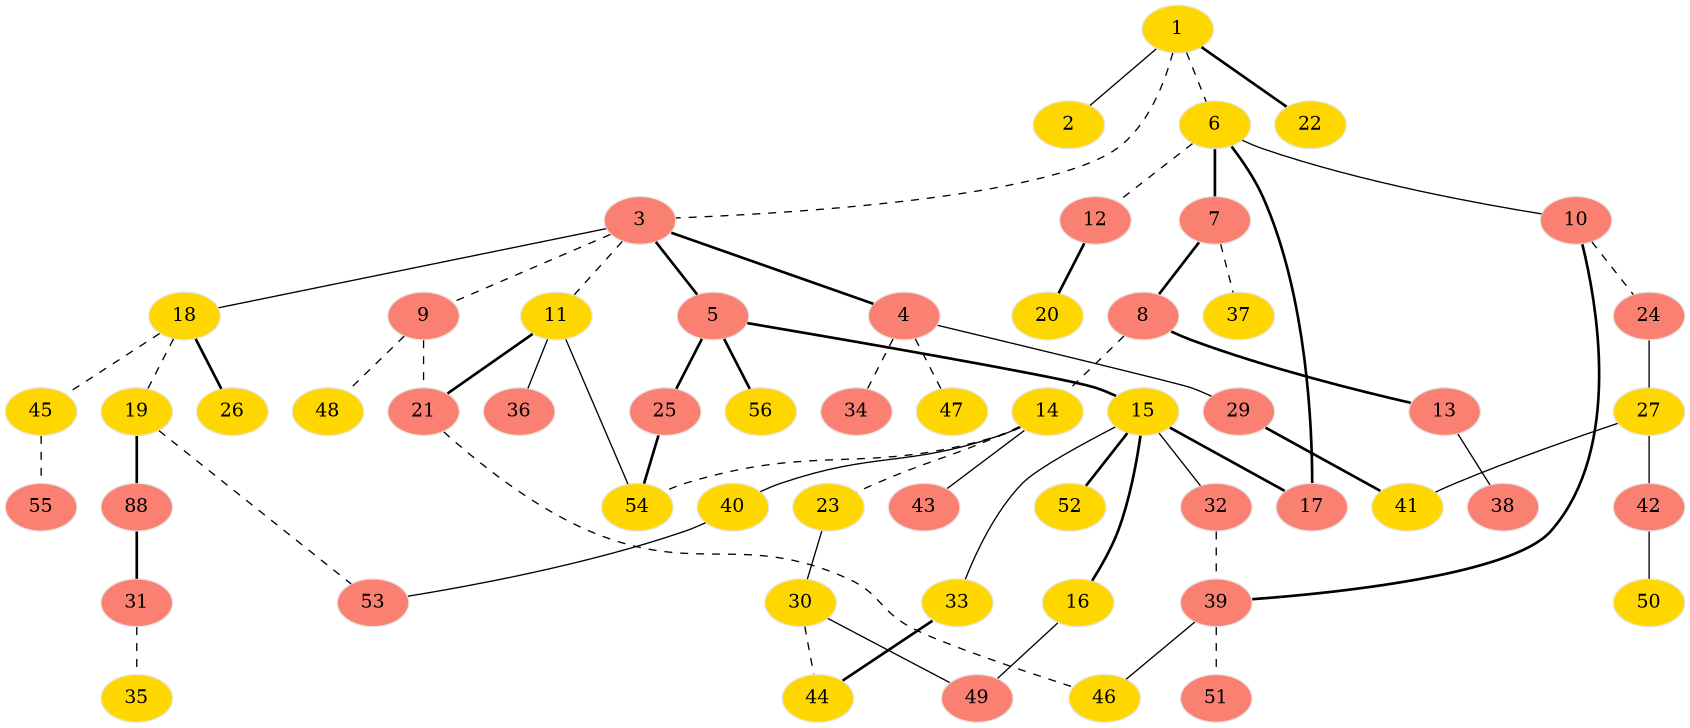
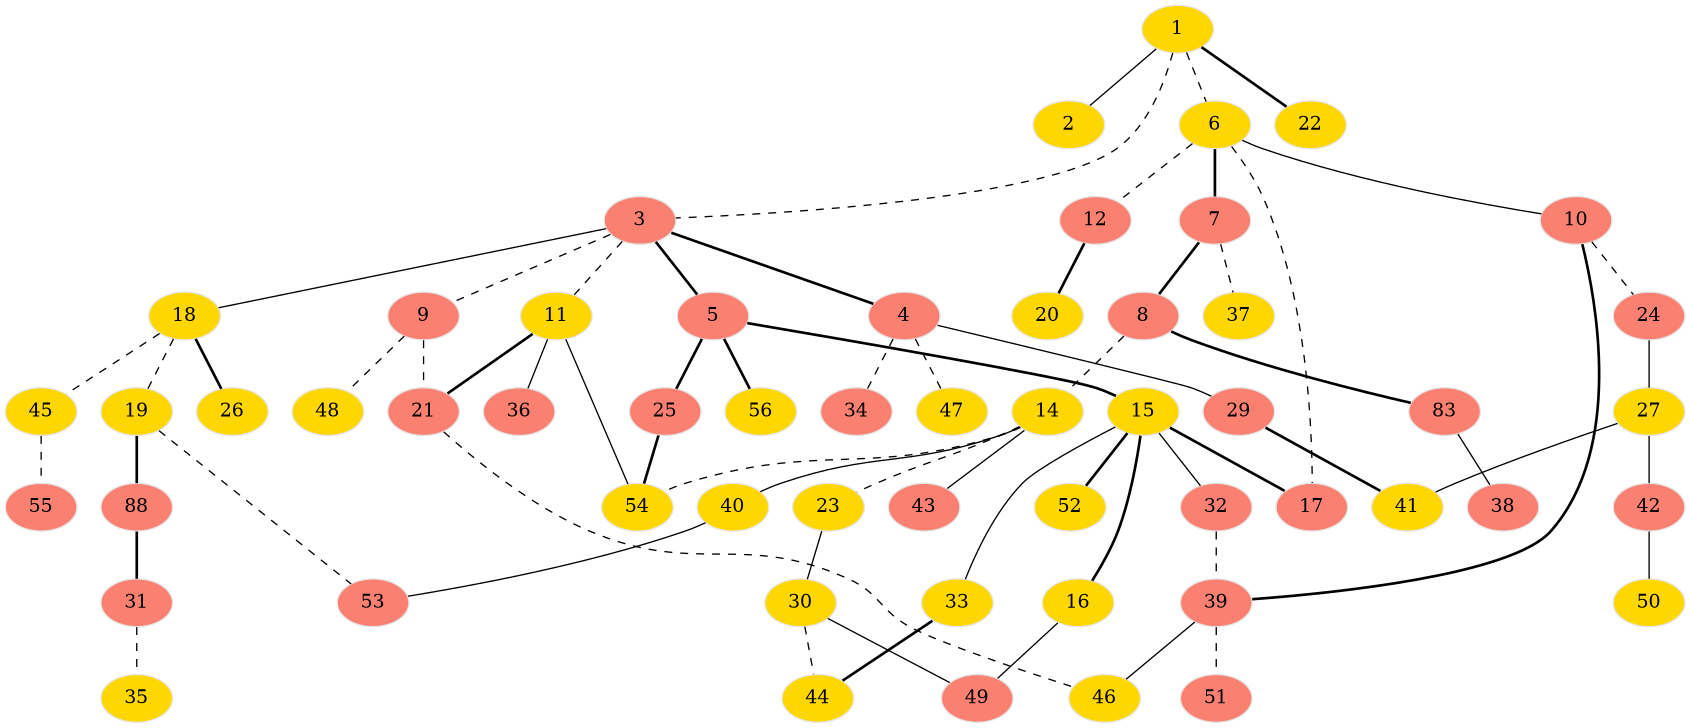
(1296, 308) -> (1296, 308)
(1445, 412) -> (1445, 412)
